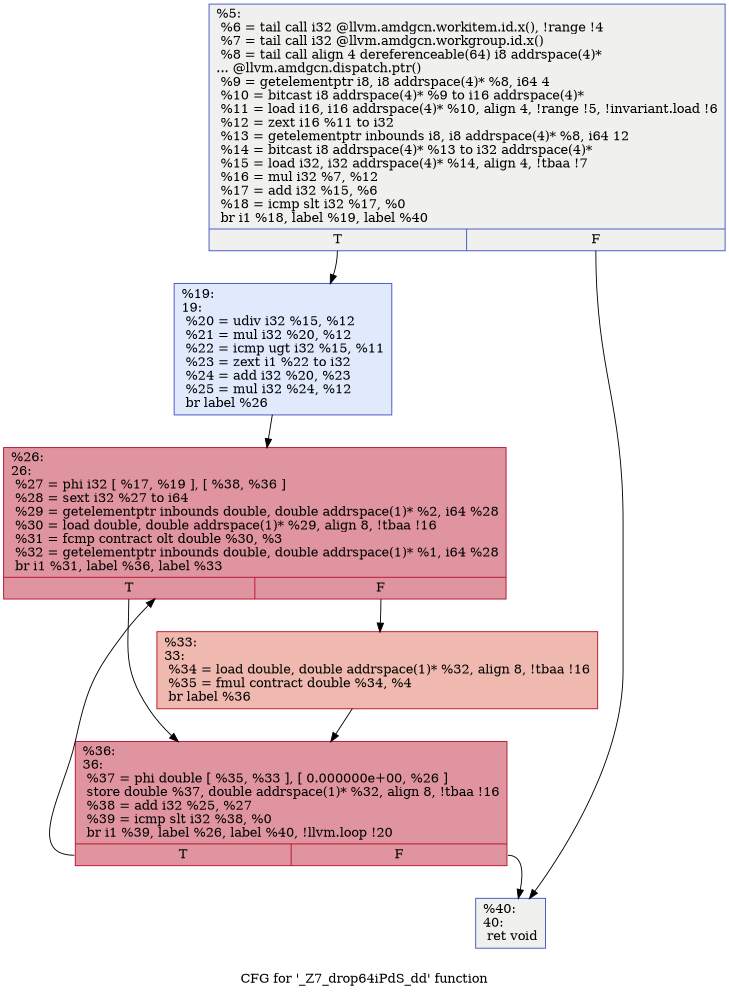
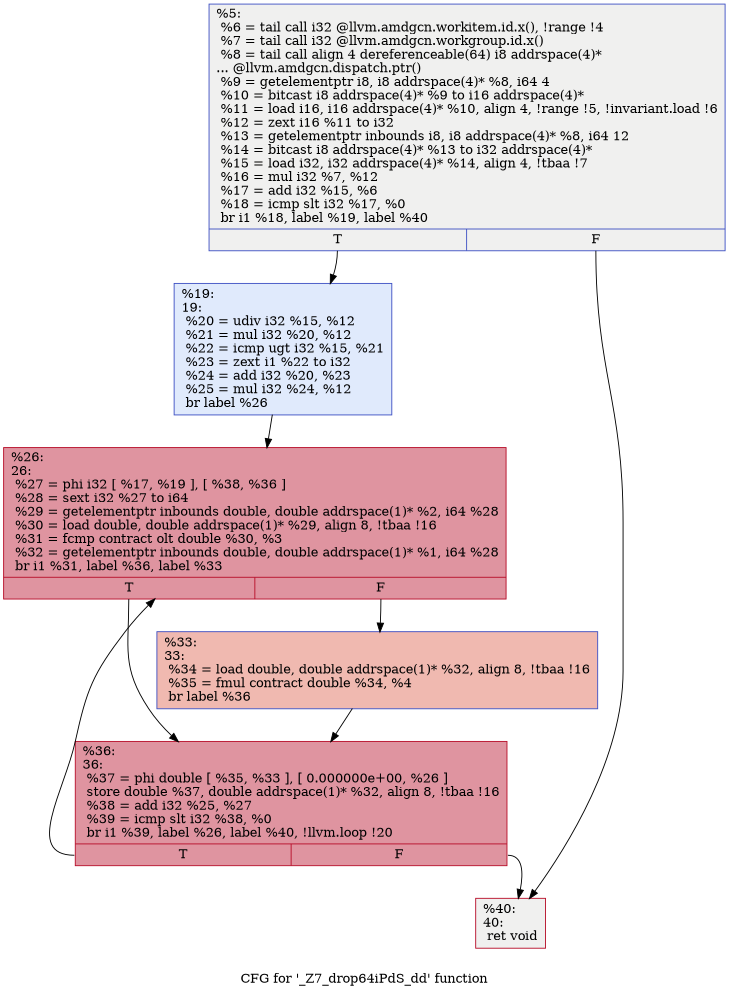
(283, 349) -> (283, 349)
(377, 670) -> (377, 670)
(511, 923) -> (511, 923)
